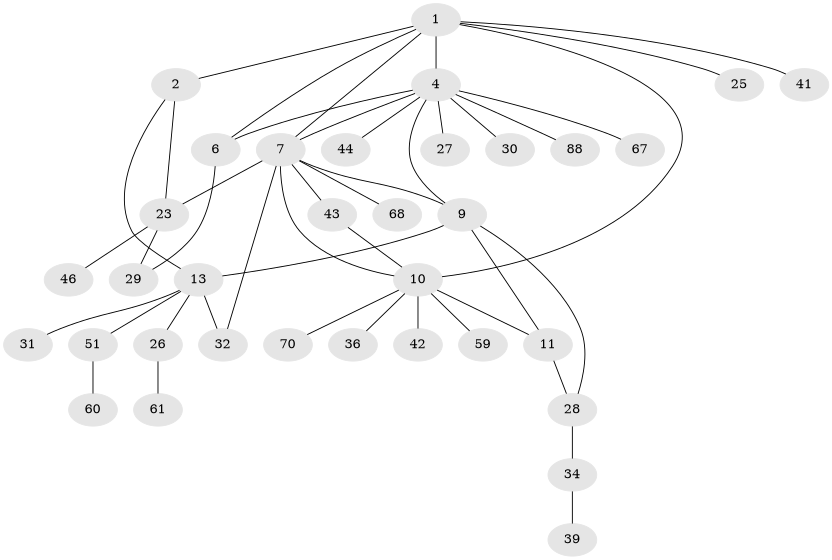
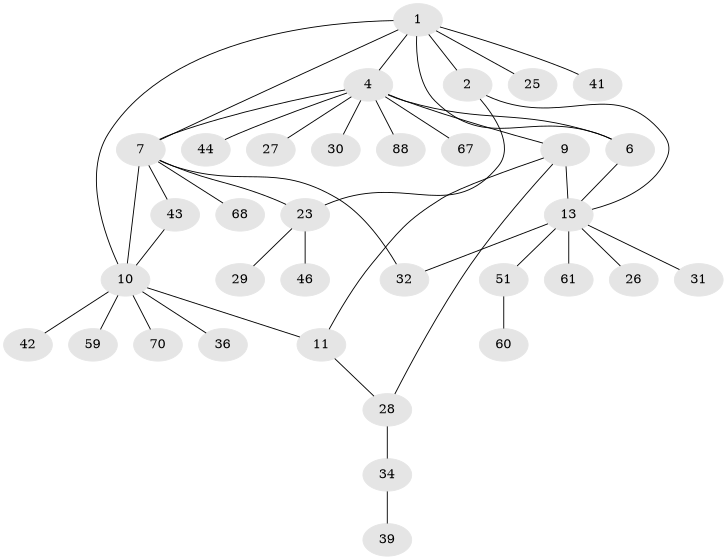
(371, 182) -> none
(199, 227) -> (599, 182)
(158, 377) -> (569, 247)
